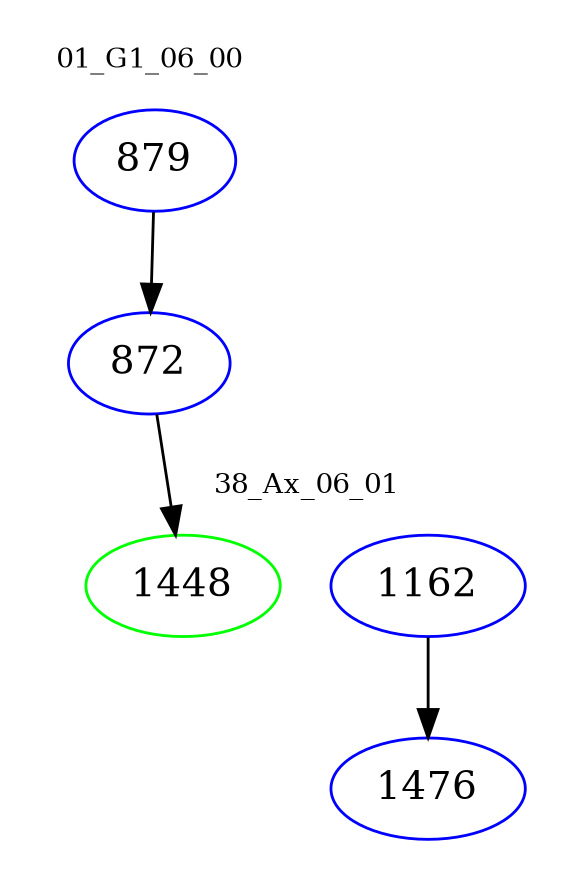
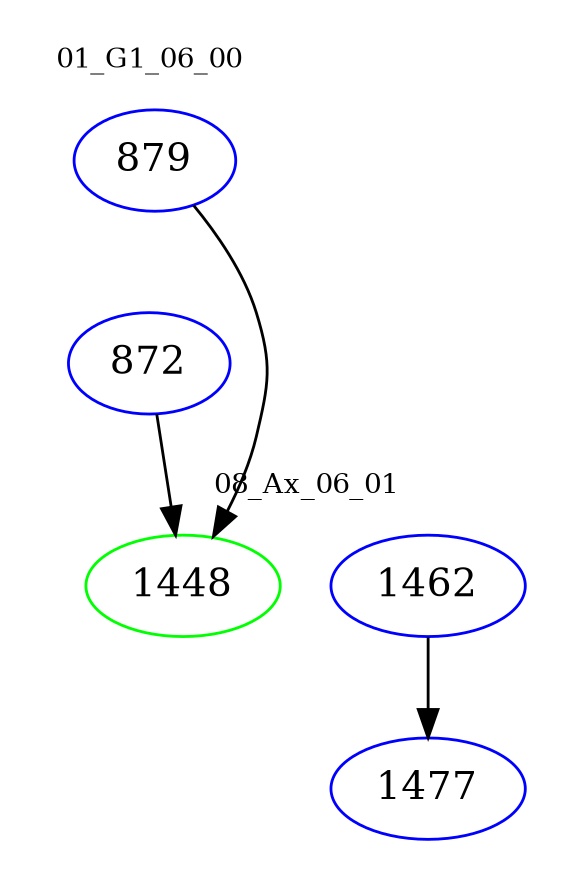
(152, 248) -> (250, 296)
(307, 486) -> (307, 486)
(428, 586) -> (428, 586)
(428, 789) -> (428, 789)
